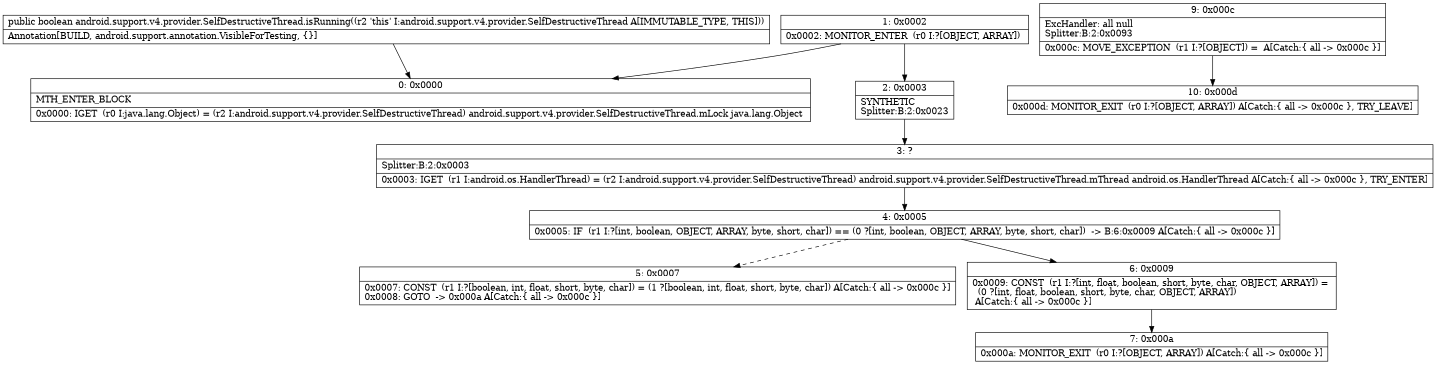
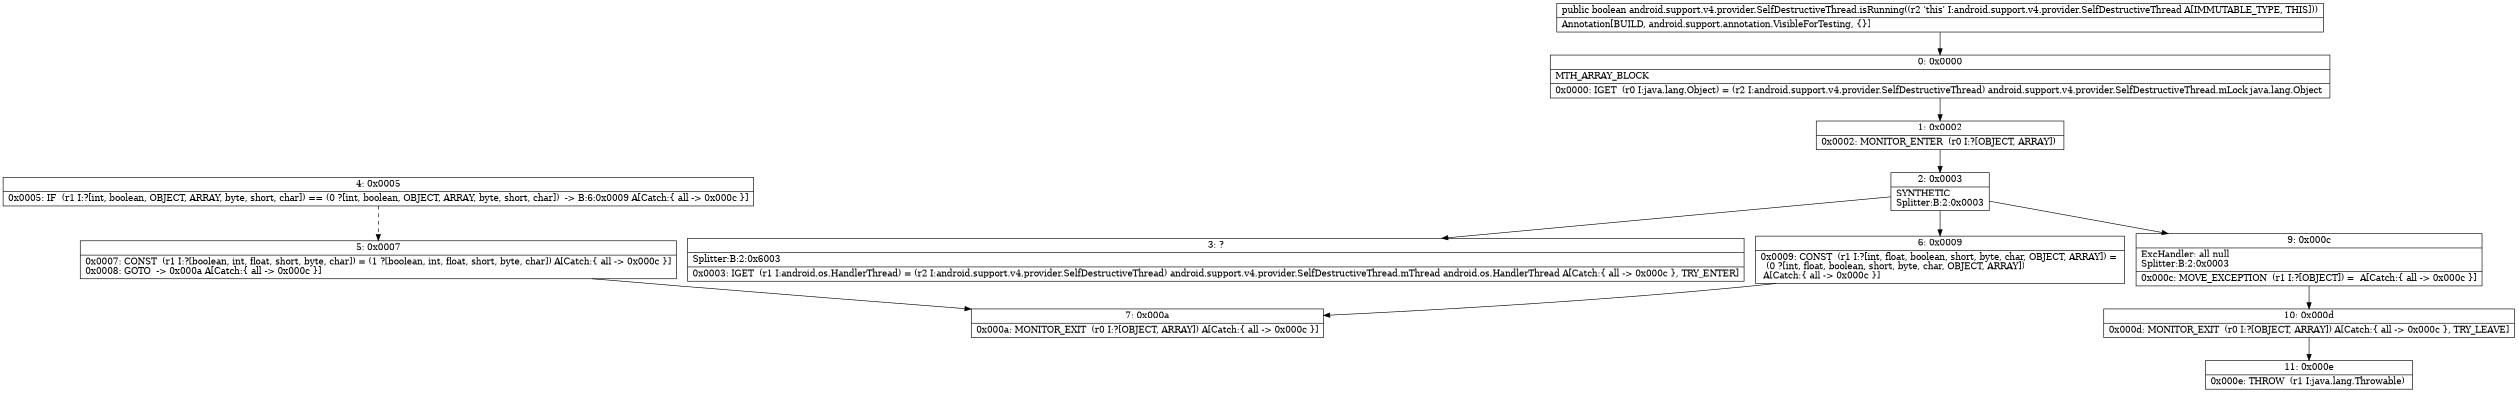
(1089, 34) -> (2185, 264)
(730, 63) -> (1940, 106)
(84, 100) -> (1602, 76)
(905, 112) -> (1940, 203)
(426, 166) -> (737, 259)
(905, 196) -> none
none -> (2076, 217)
(1006, 250) -> (1940, 220)
none -> (778, 294)
none -> (2309, 375)
